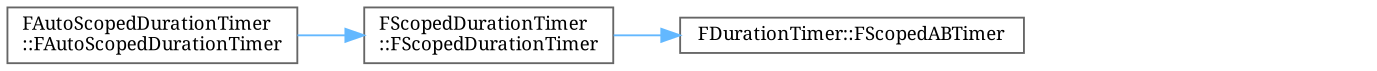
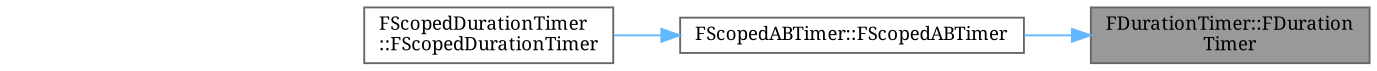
(152, 35) -> none
(852, 35) -> (852, 35)
none -> (1230, 35)
